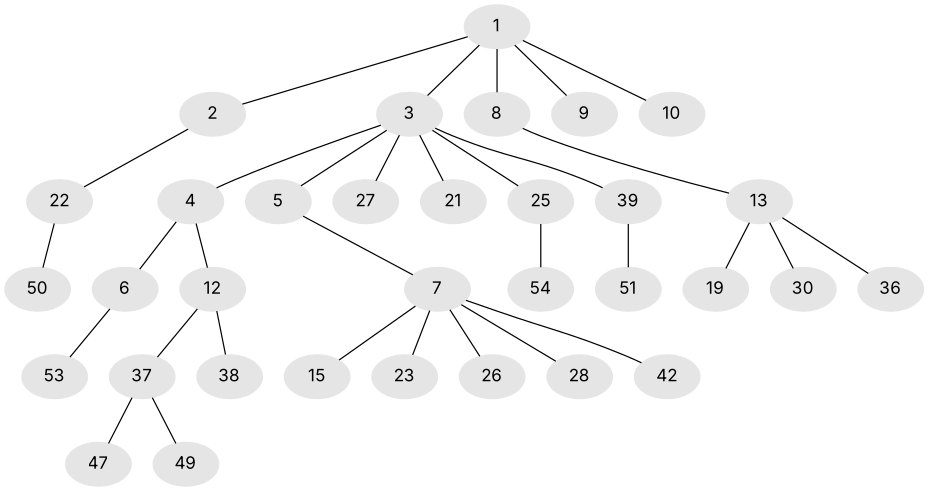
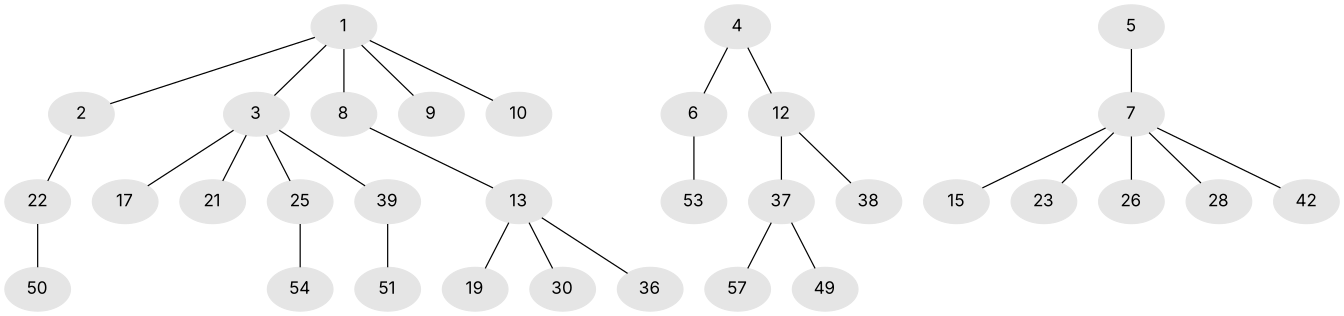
(298, 155) -> none
(344, 158) -> none
(366, 202) -> (125, 202)
(98, 464) -> (738, 289)
